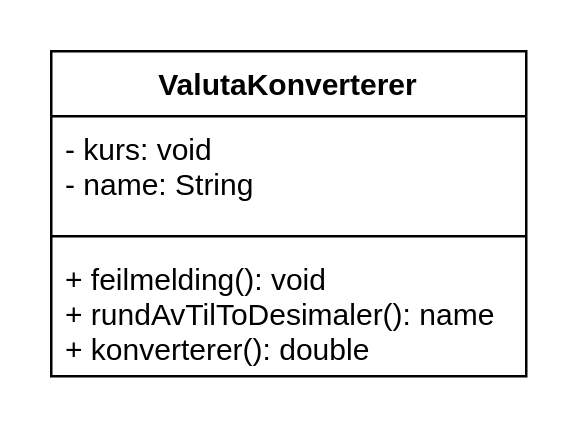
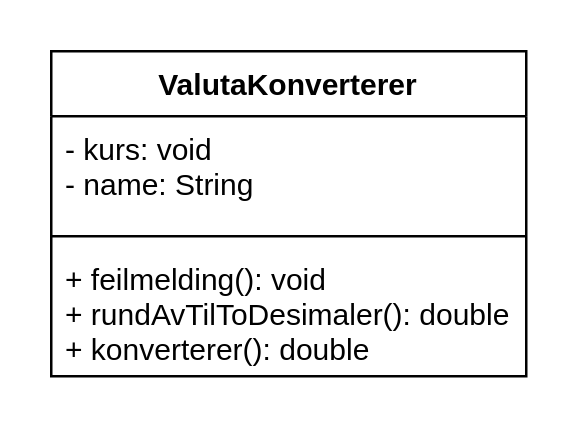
(210, 280) -> (210, 280)
